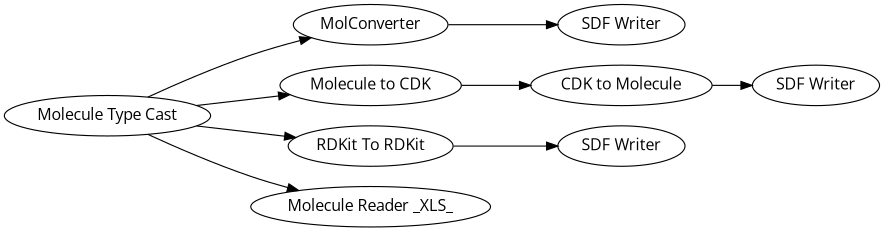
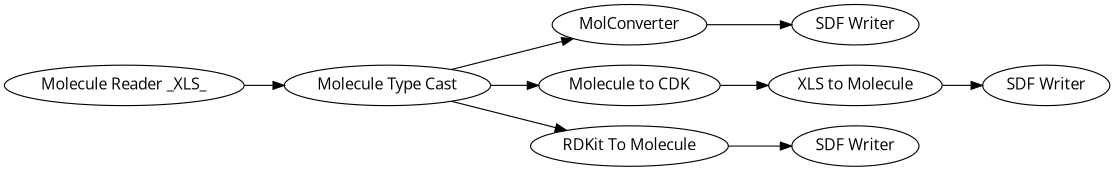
(621, 85) -> (855, 85)
(371, 146) -> (629, 146)
(217, 164) -> (259, 85)
